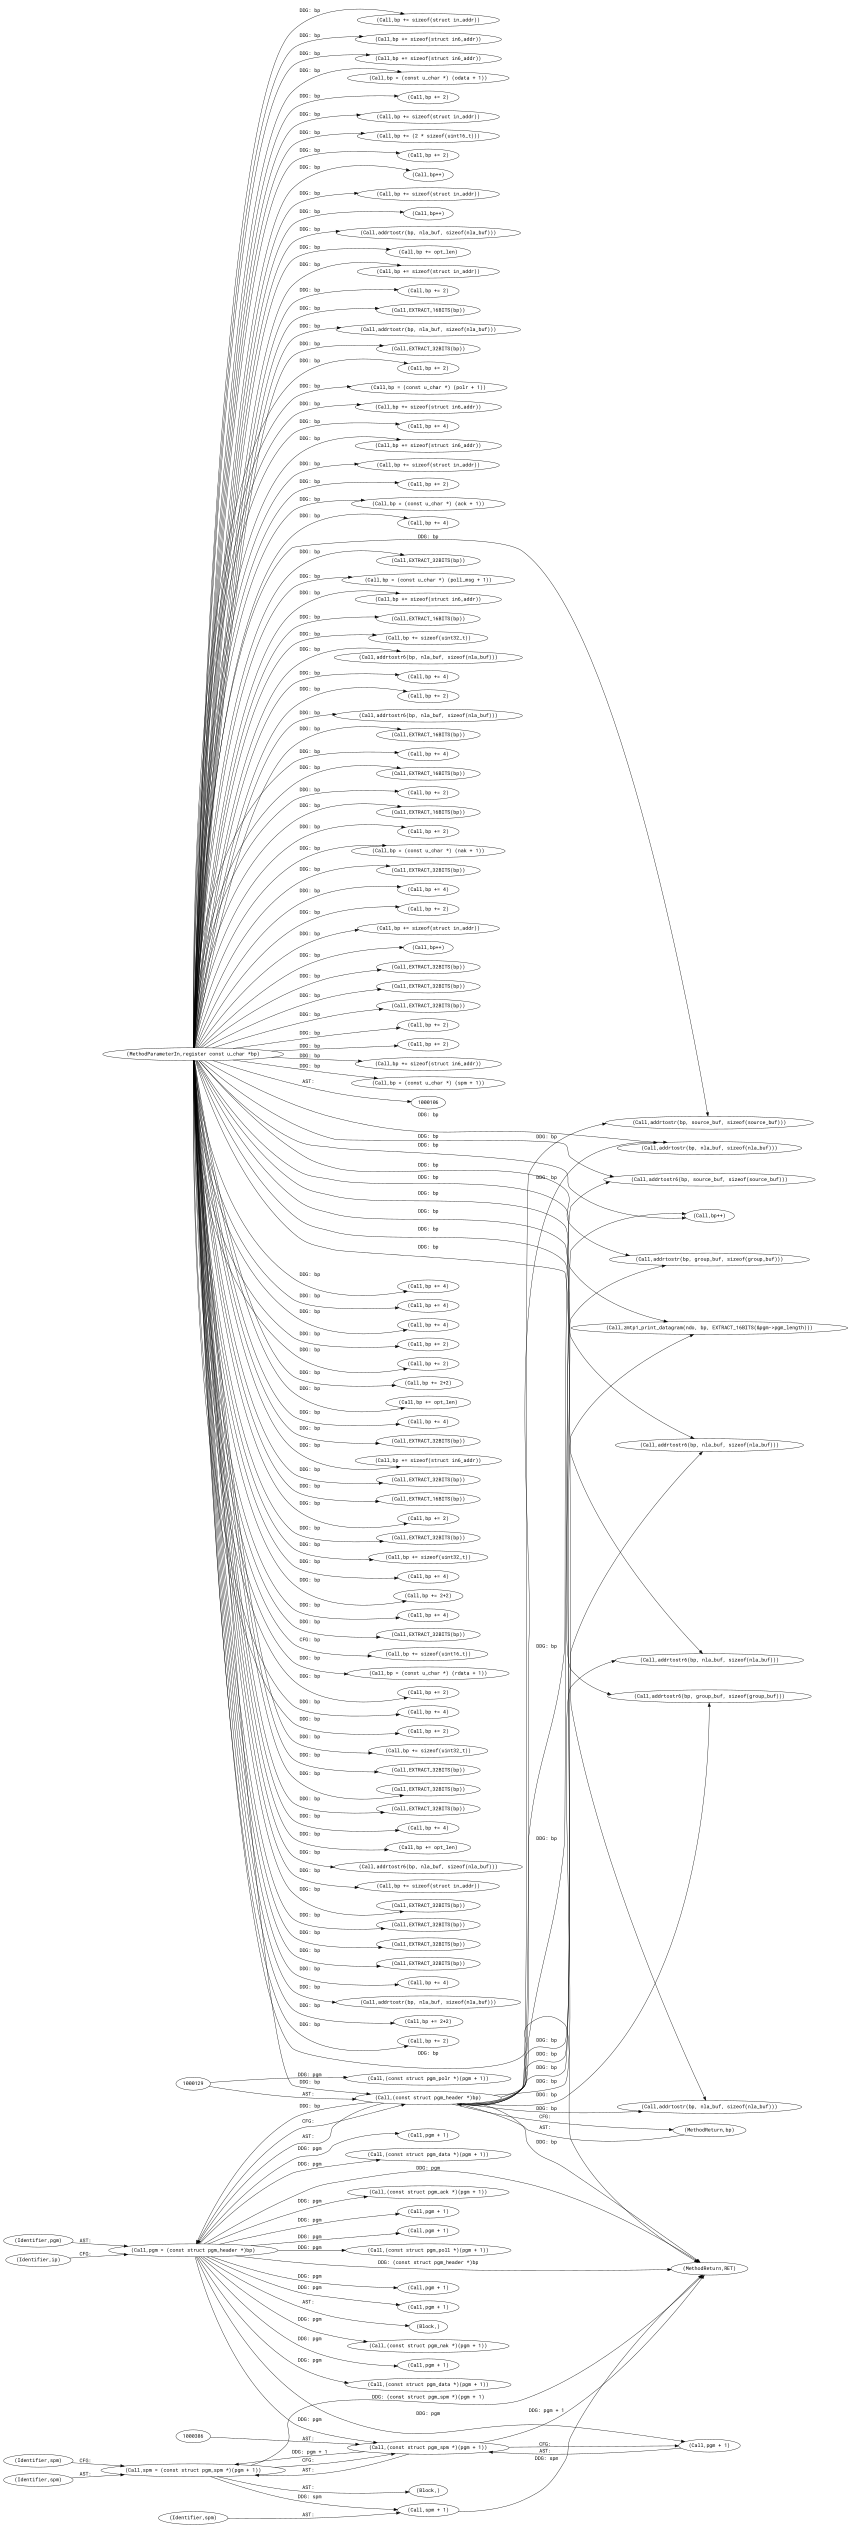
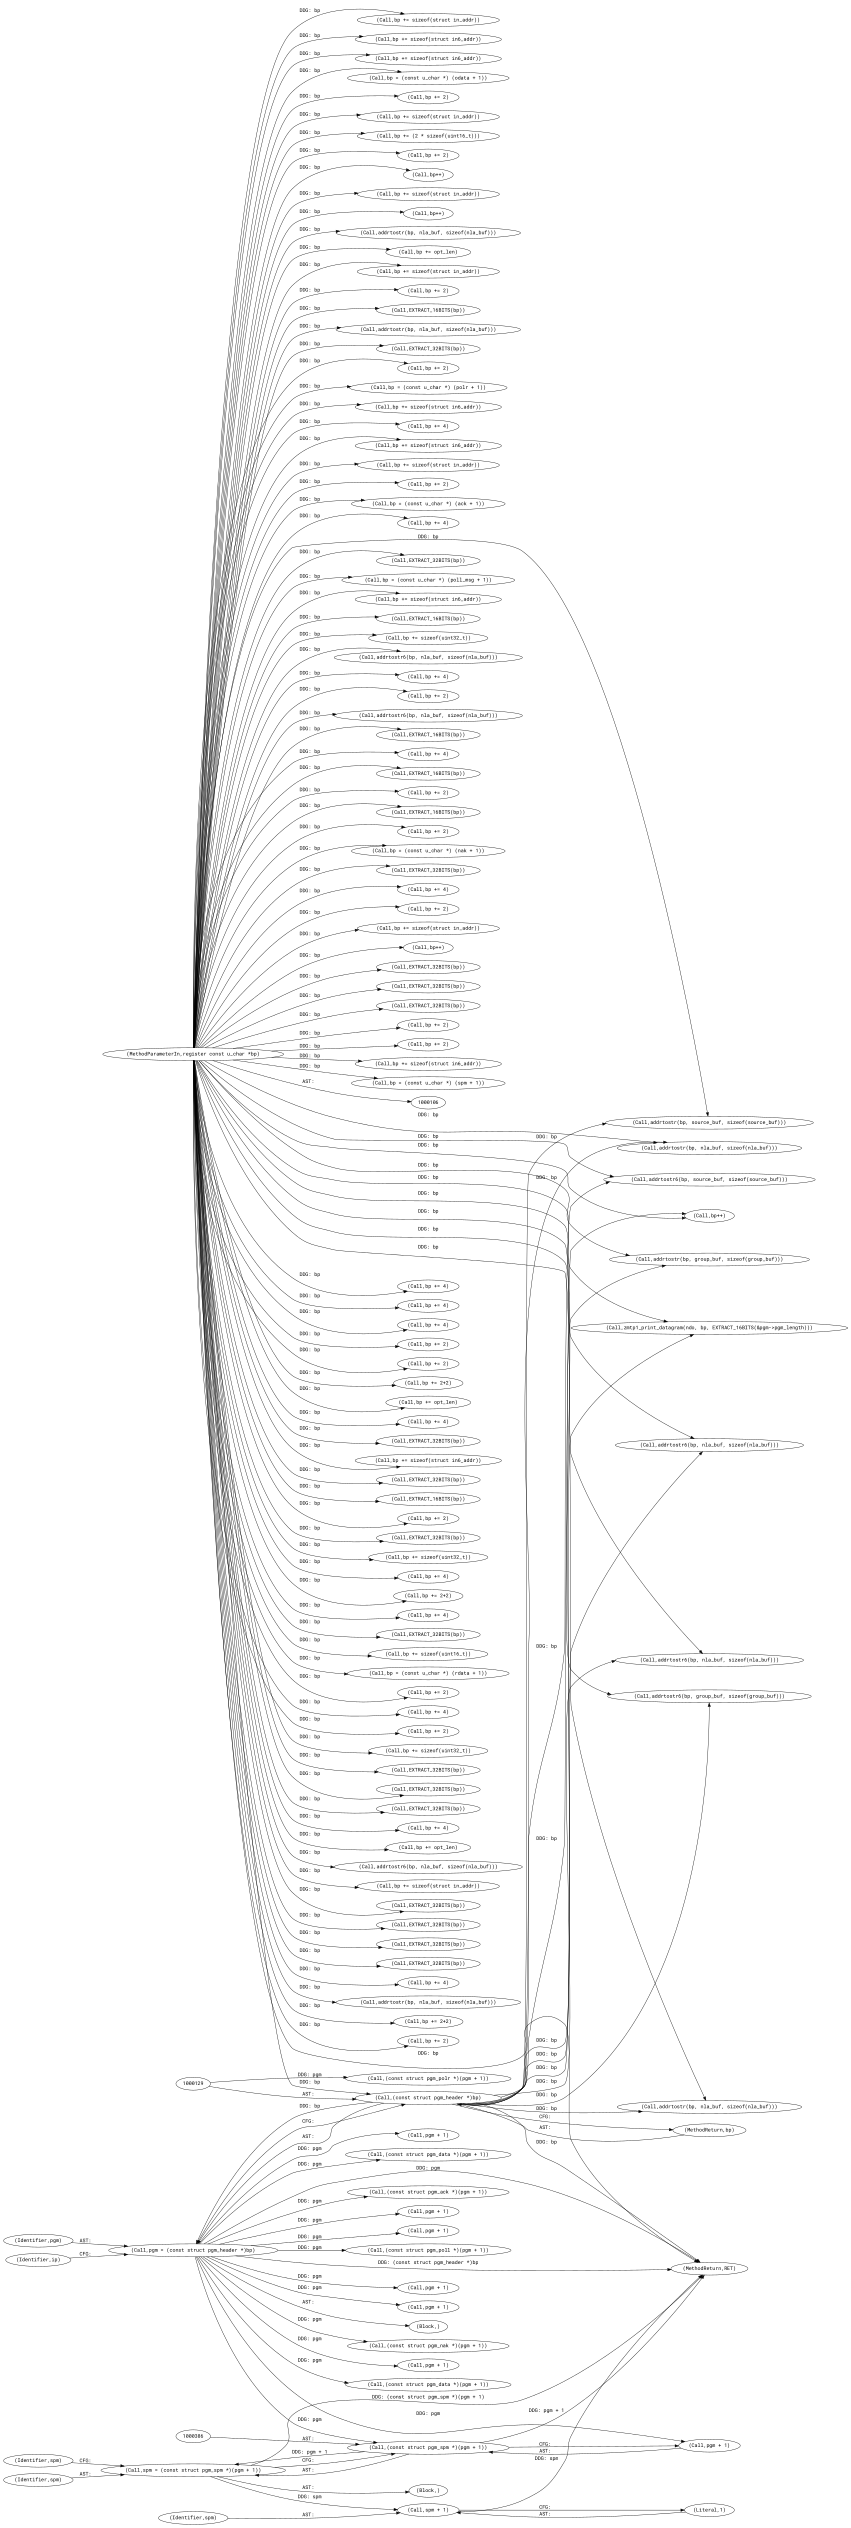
(310, 1640) -> (310, 1640)
none -> (709, 2510)
